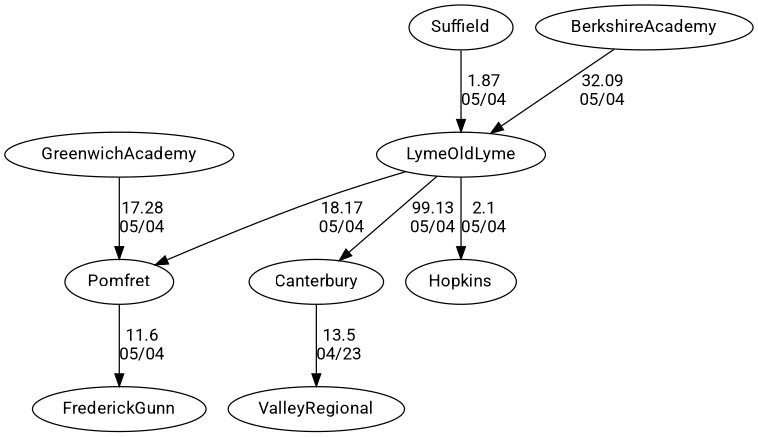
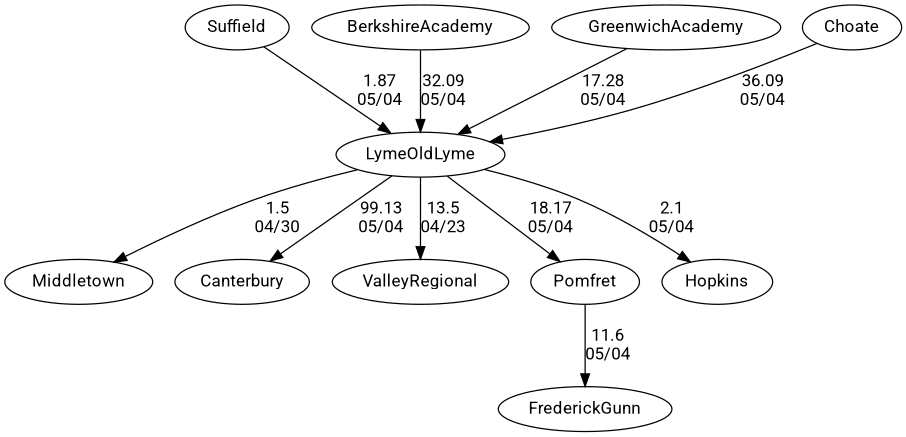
none -> (852, 27)
(119, 212) -> (548, 89)
none -> (79, 282)
(316, 339) -> (420, 212)
